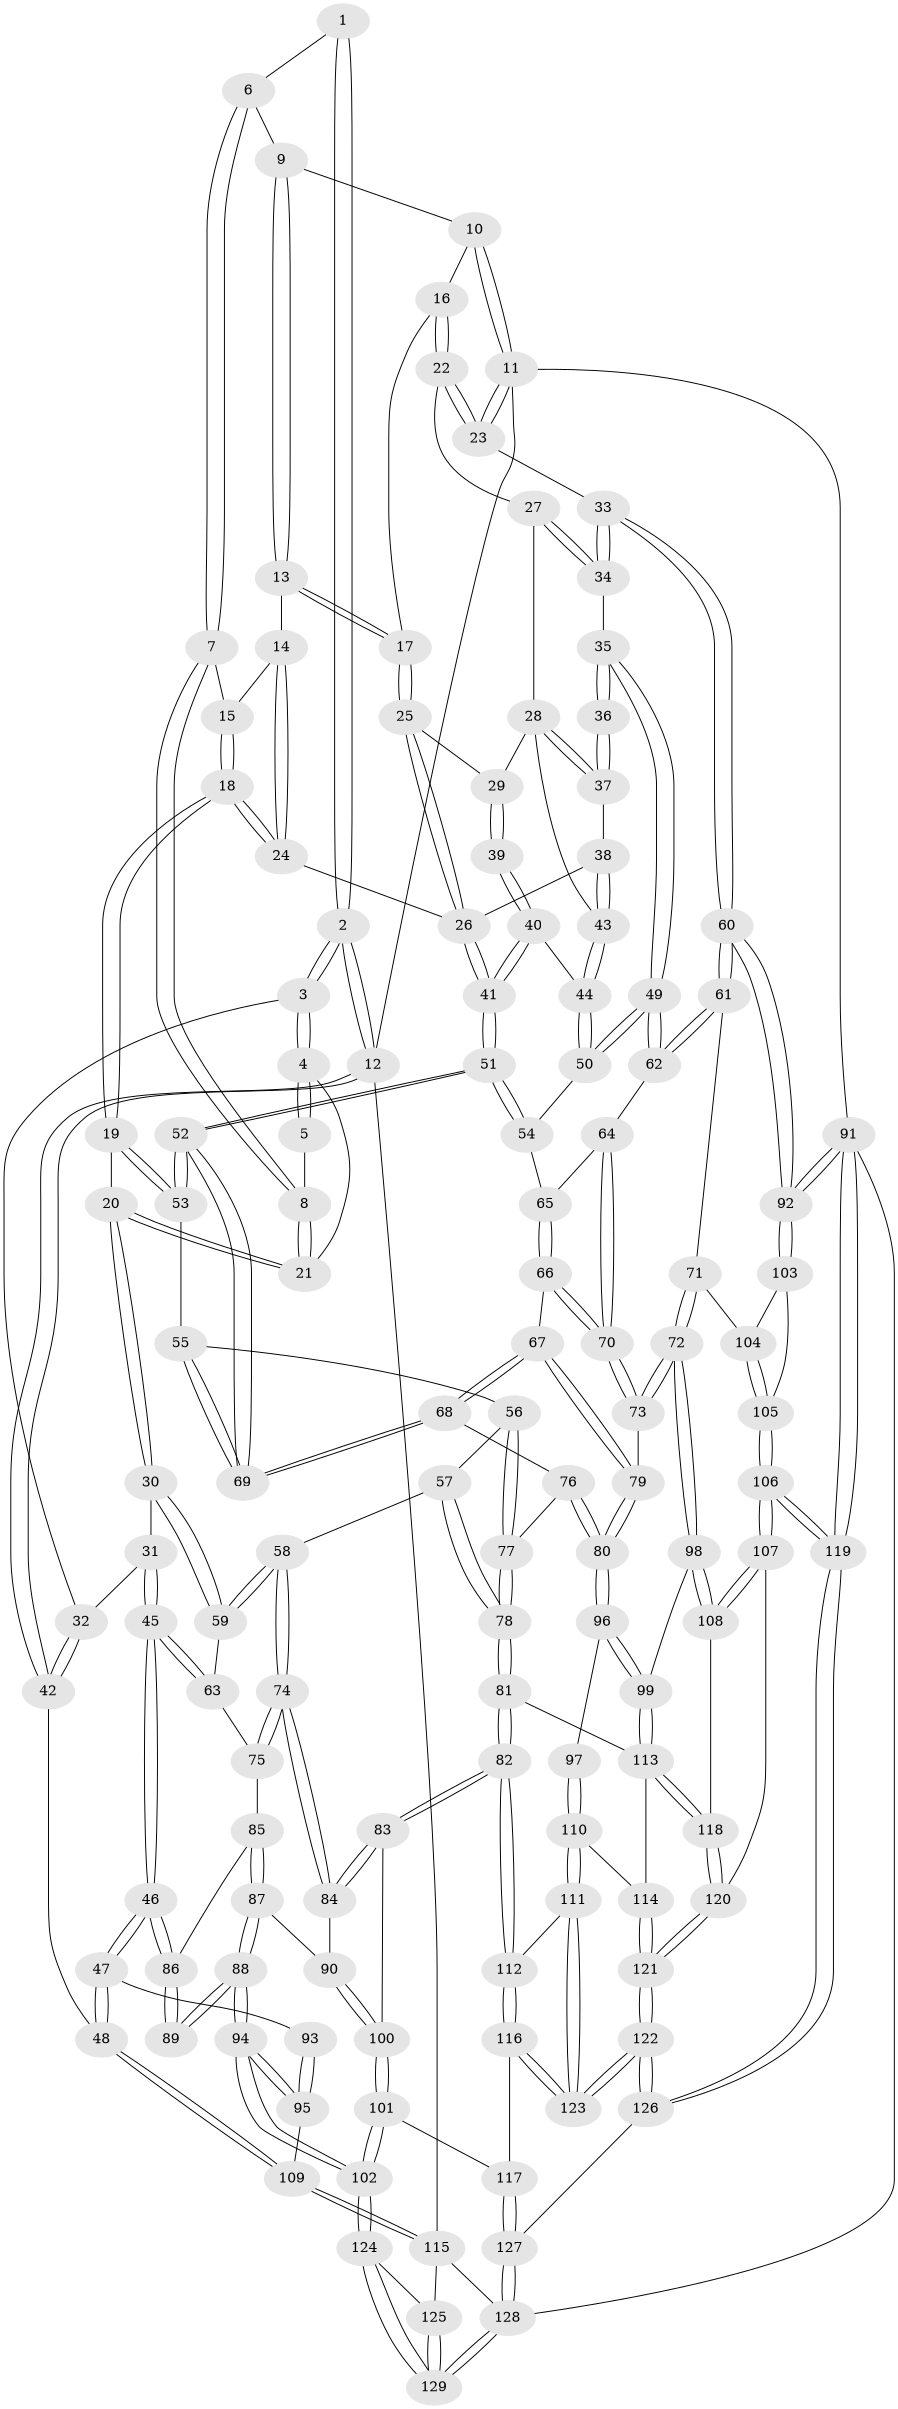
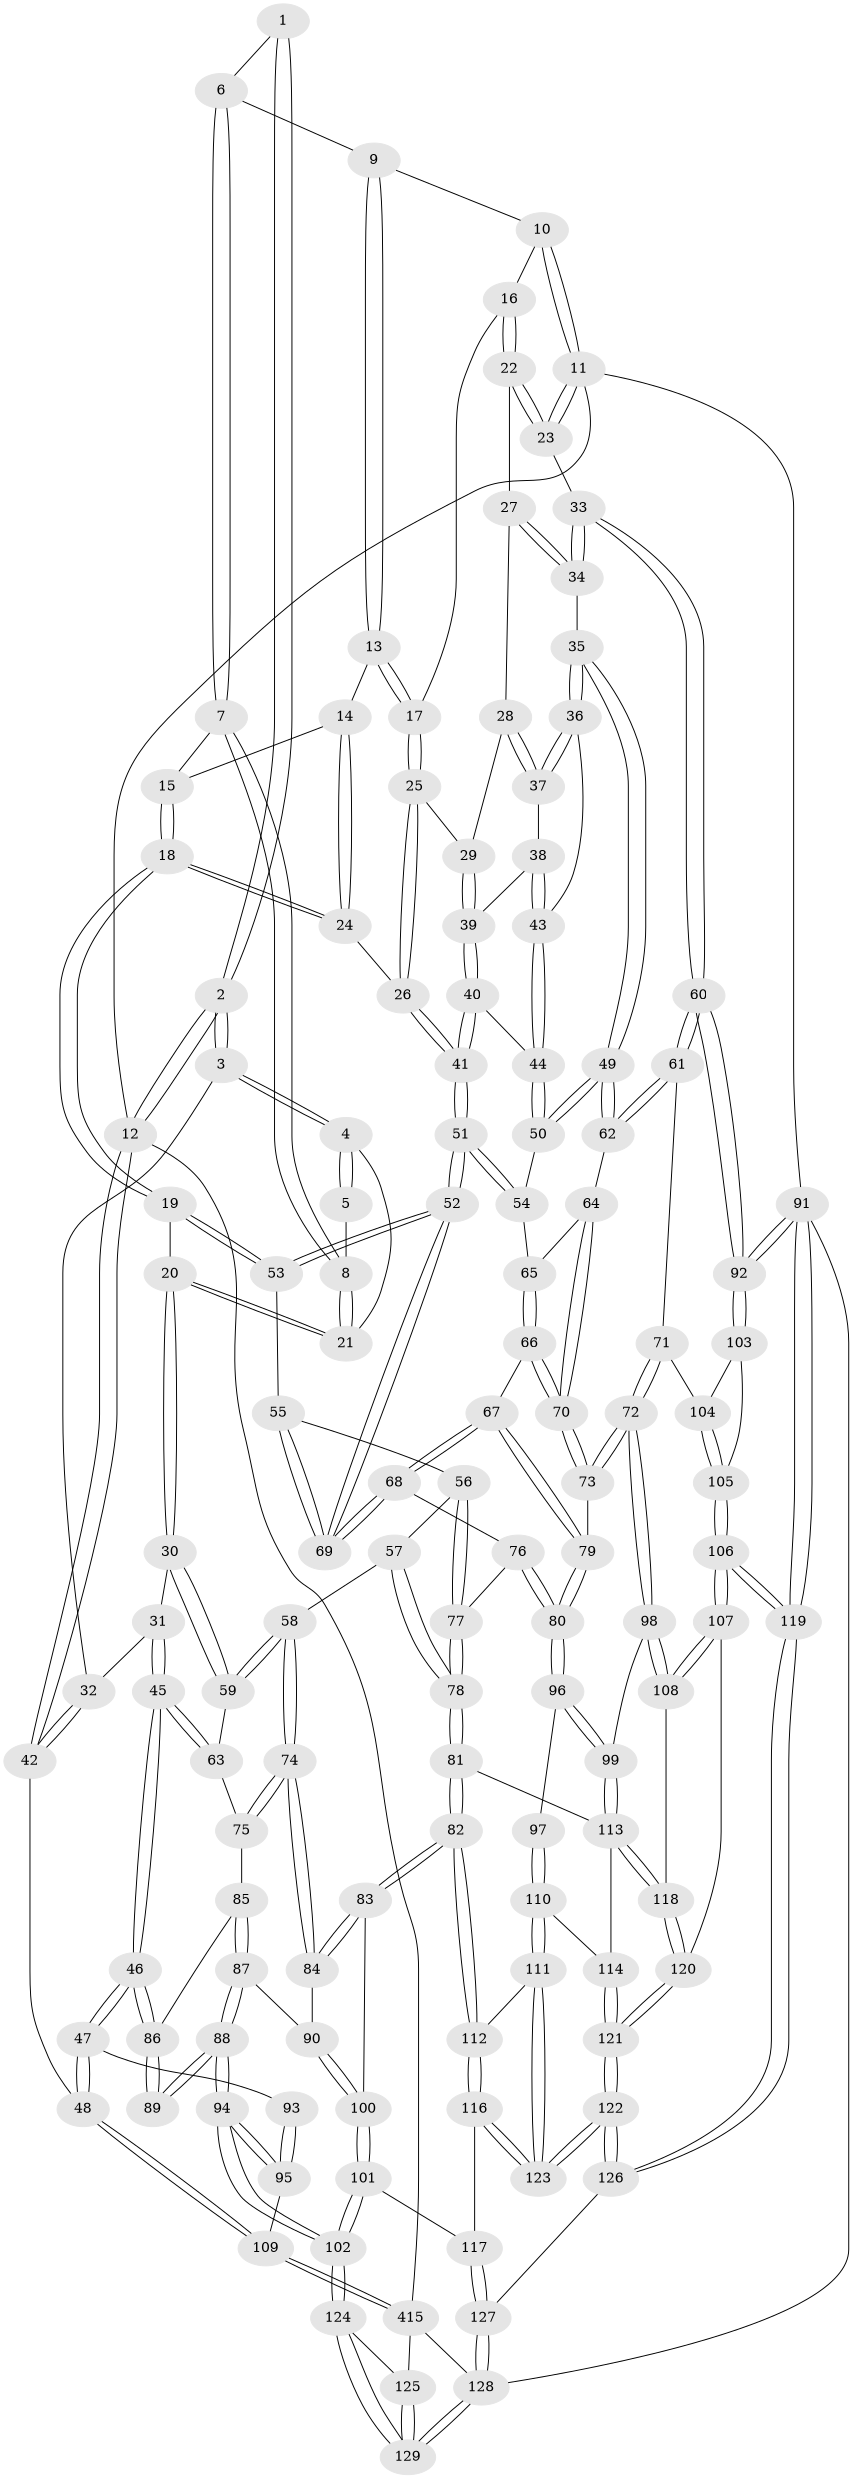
(552, 826) -> (582, 826)
(534, 891) -> (504, 891)
(437, 2248) -> (411, 2318)
